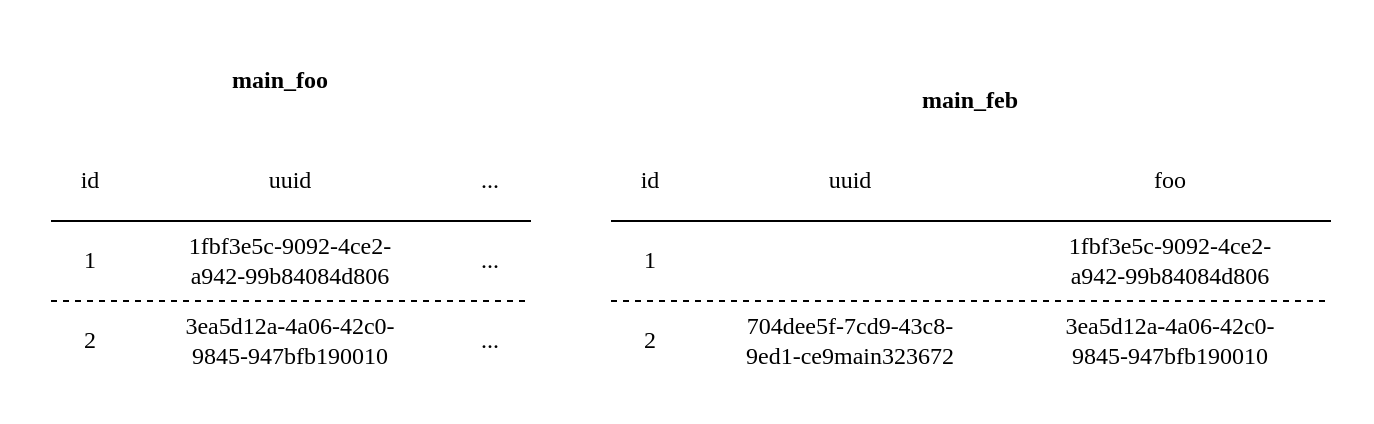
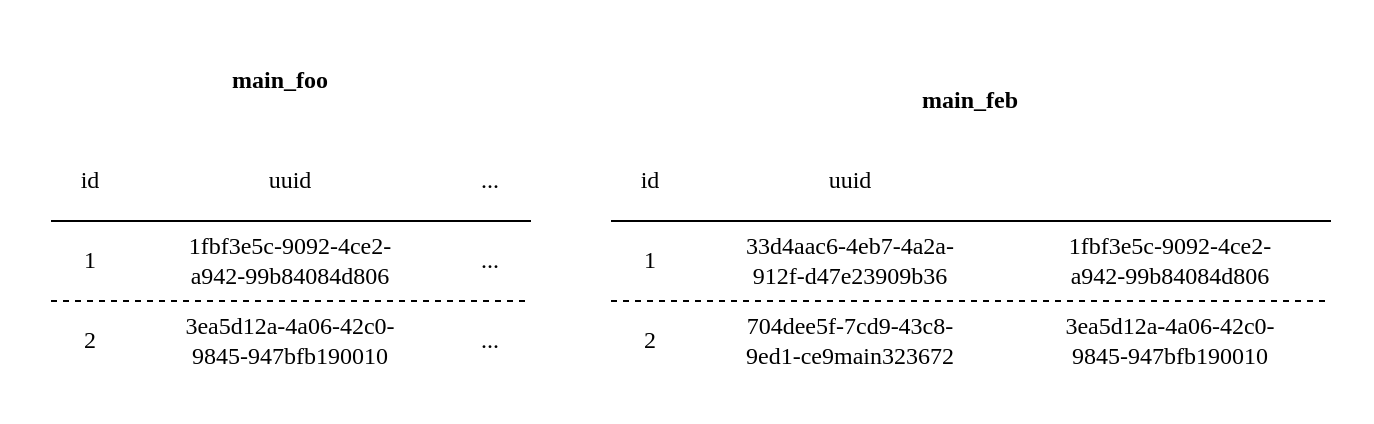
(1171, 181) -> none
none -> (851, 261)
